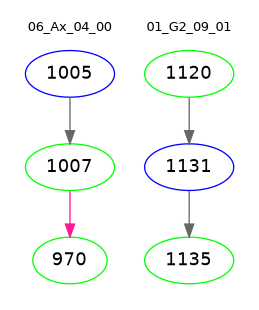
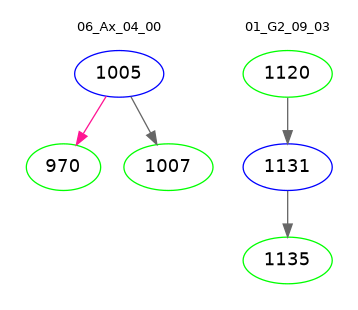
(189, 28) -> (288, 28)
(70, 207) -> (95, 115)
